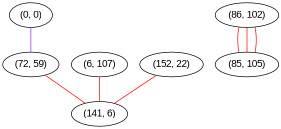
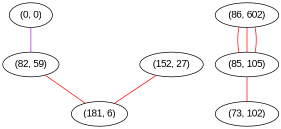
(247, 15) -> (247, 15)
(31, 64) -> (31, 64)
(99, 64) -> none
(172, 64) -> (172, 64)
(99, 114) -> (99, 114)
none -> (247, 114)
